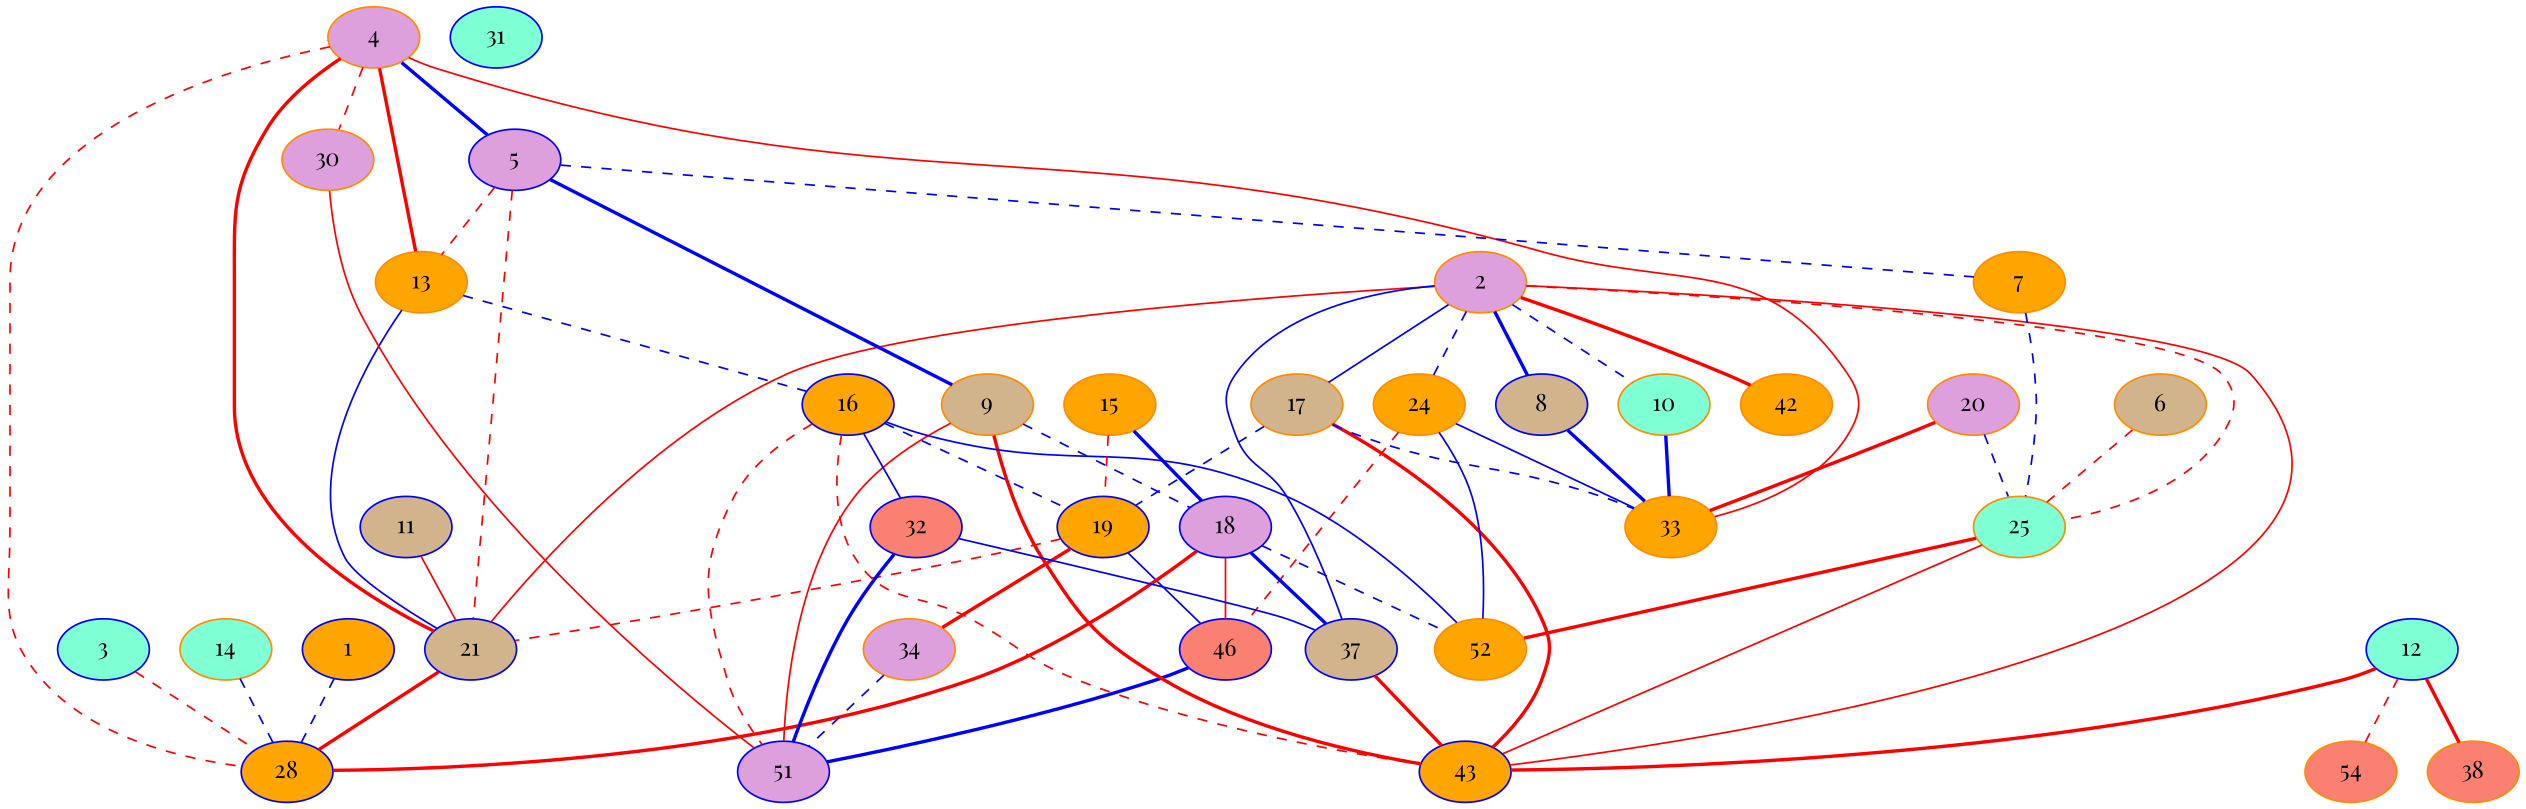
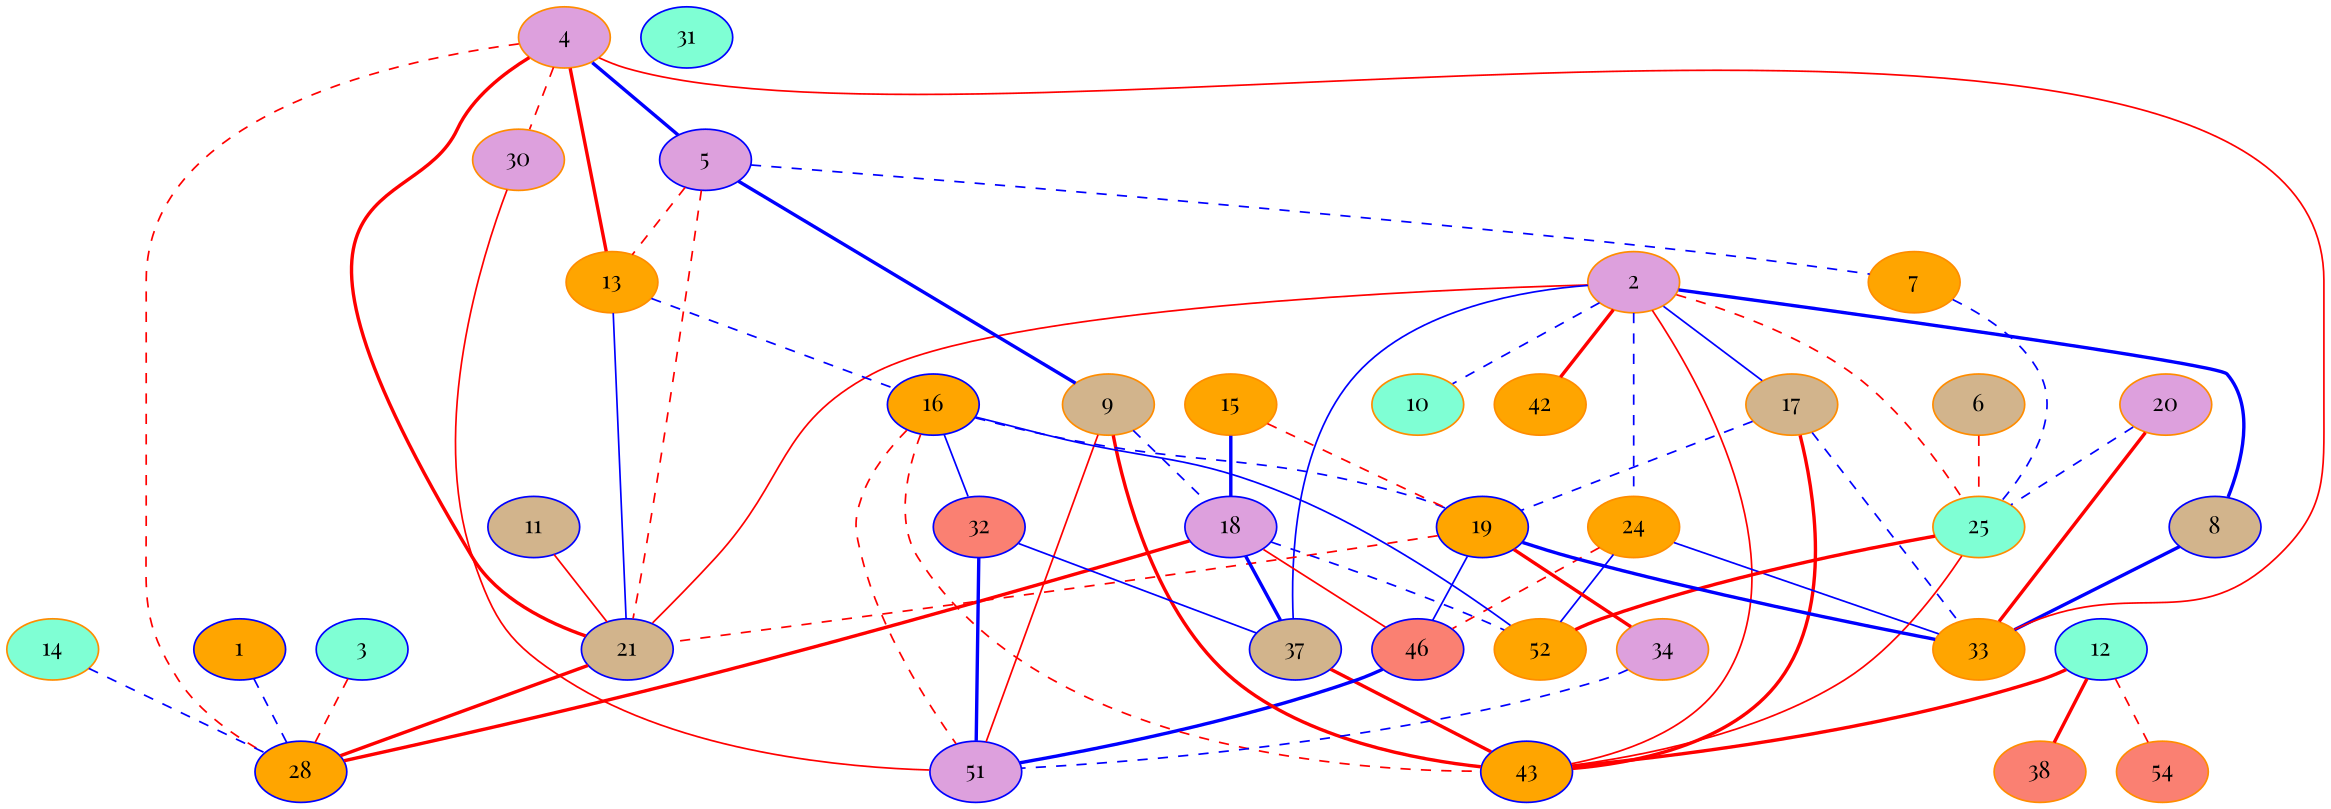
(1667, 466) -> (1728, 596)
